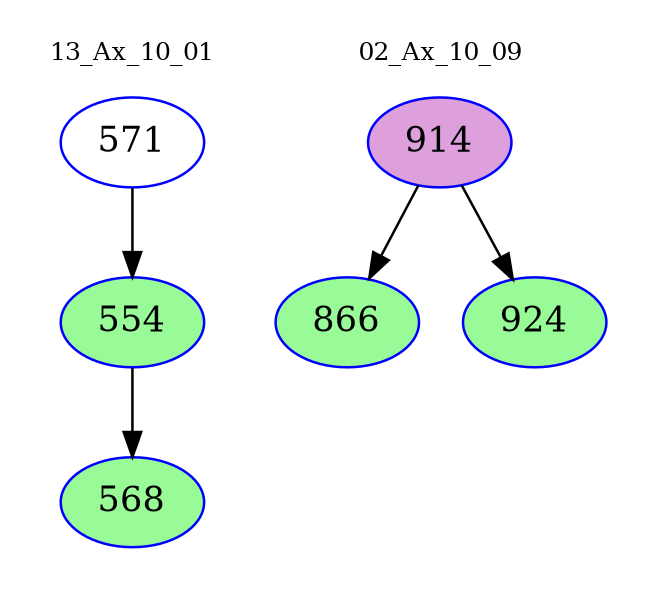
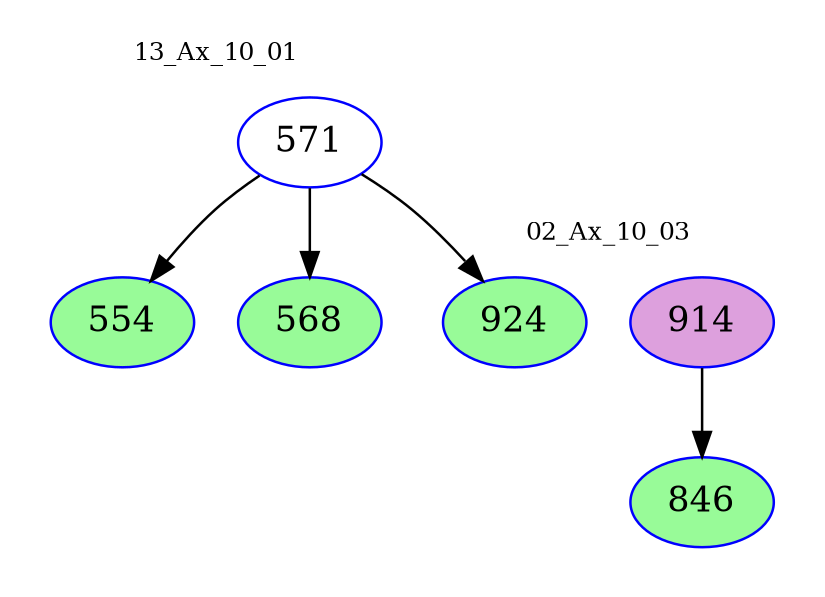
(441, 54) -> (608, 234)
(481, 221) -> (439, 234)
(347, 322) -> (702, 502)
(132, 400) -> (310, 220)
